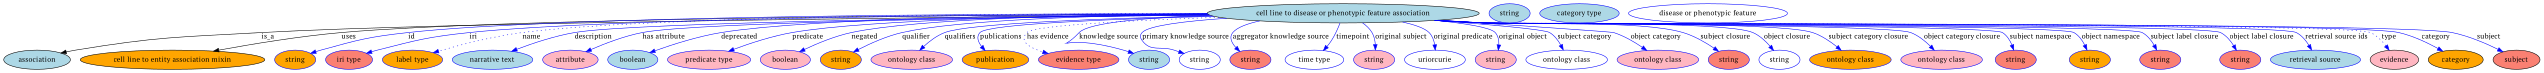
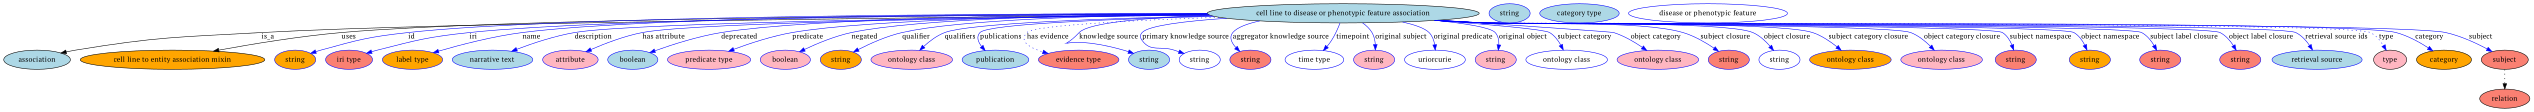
(822, 17) -> (822, 17)
(995, 60) -> (995, 60)
(2394, 60) -> (2390, 60)
none -> (2505, 99)
